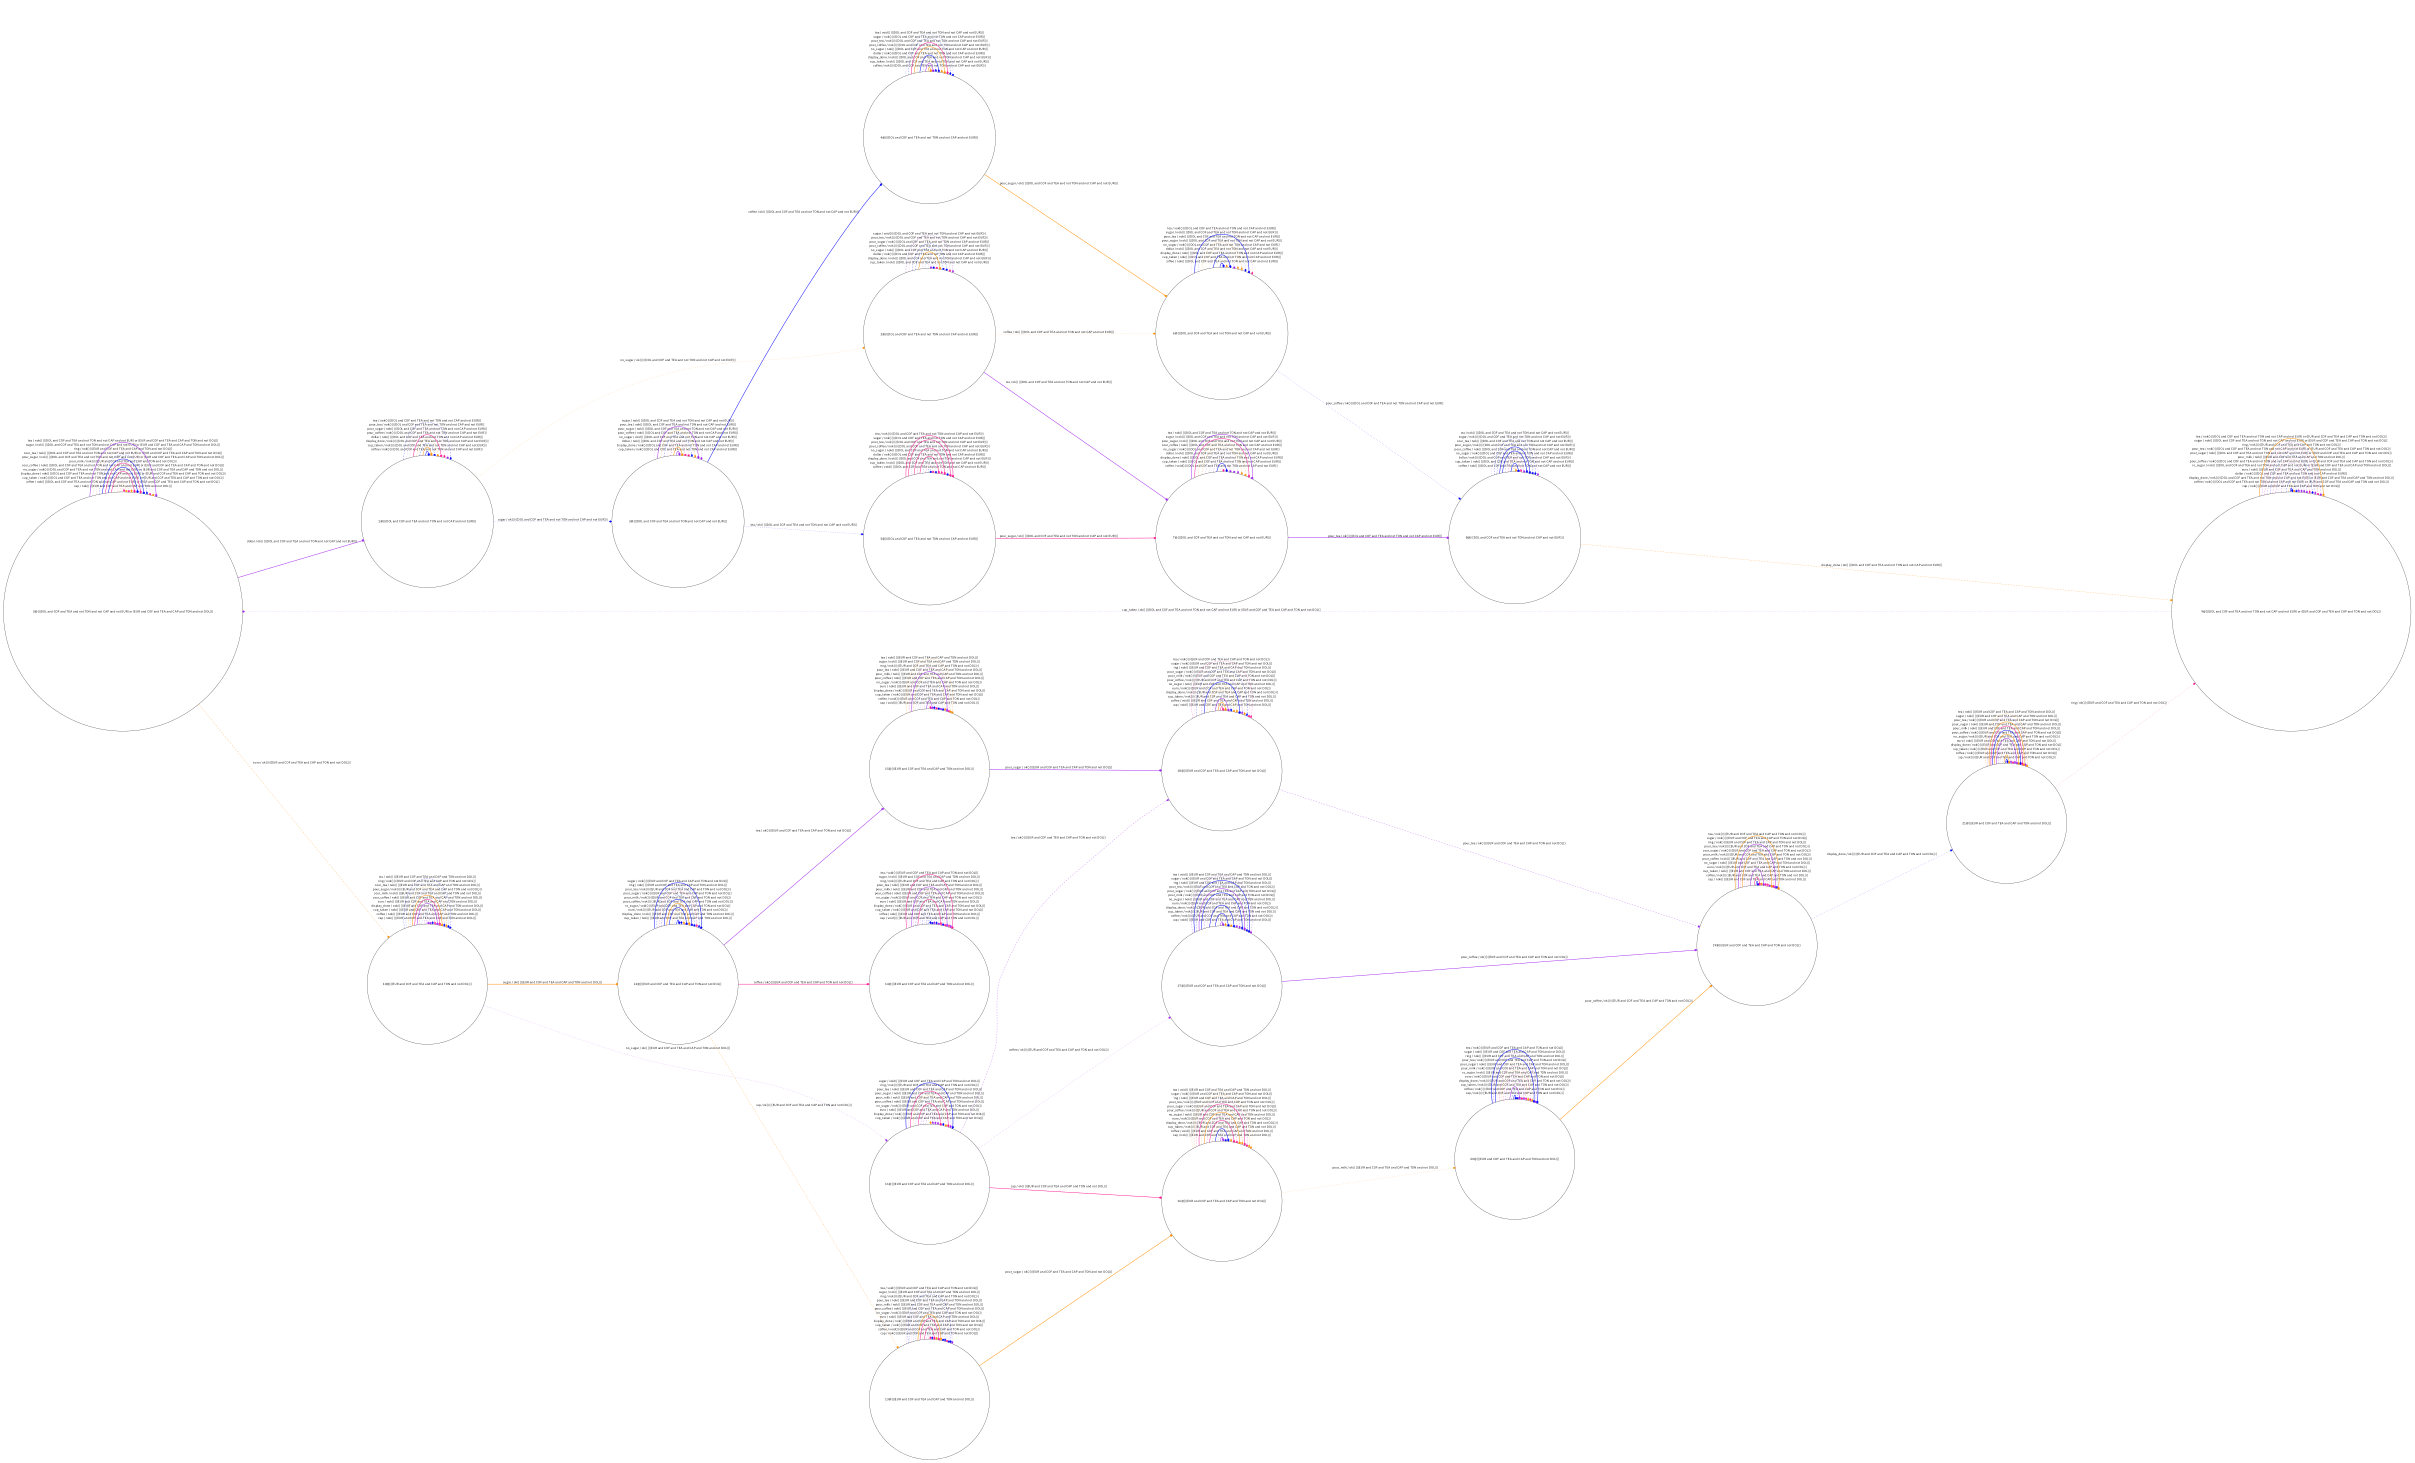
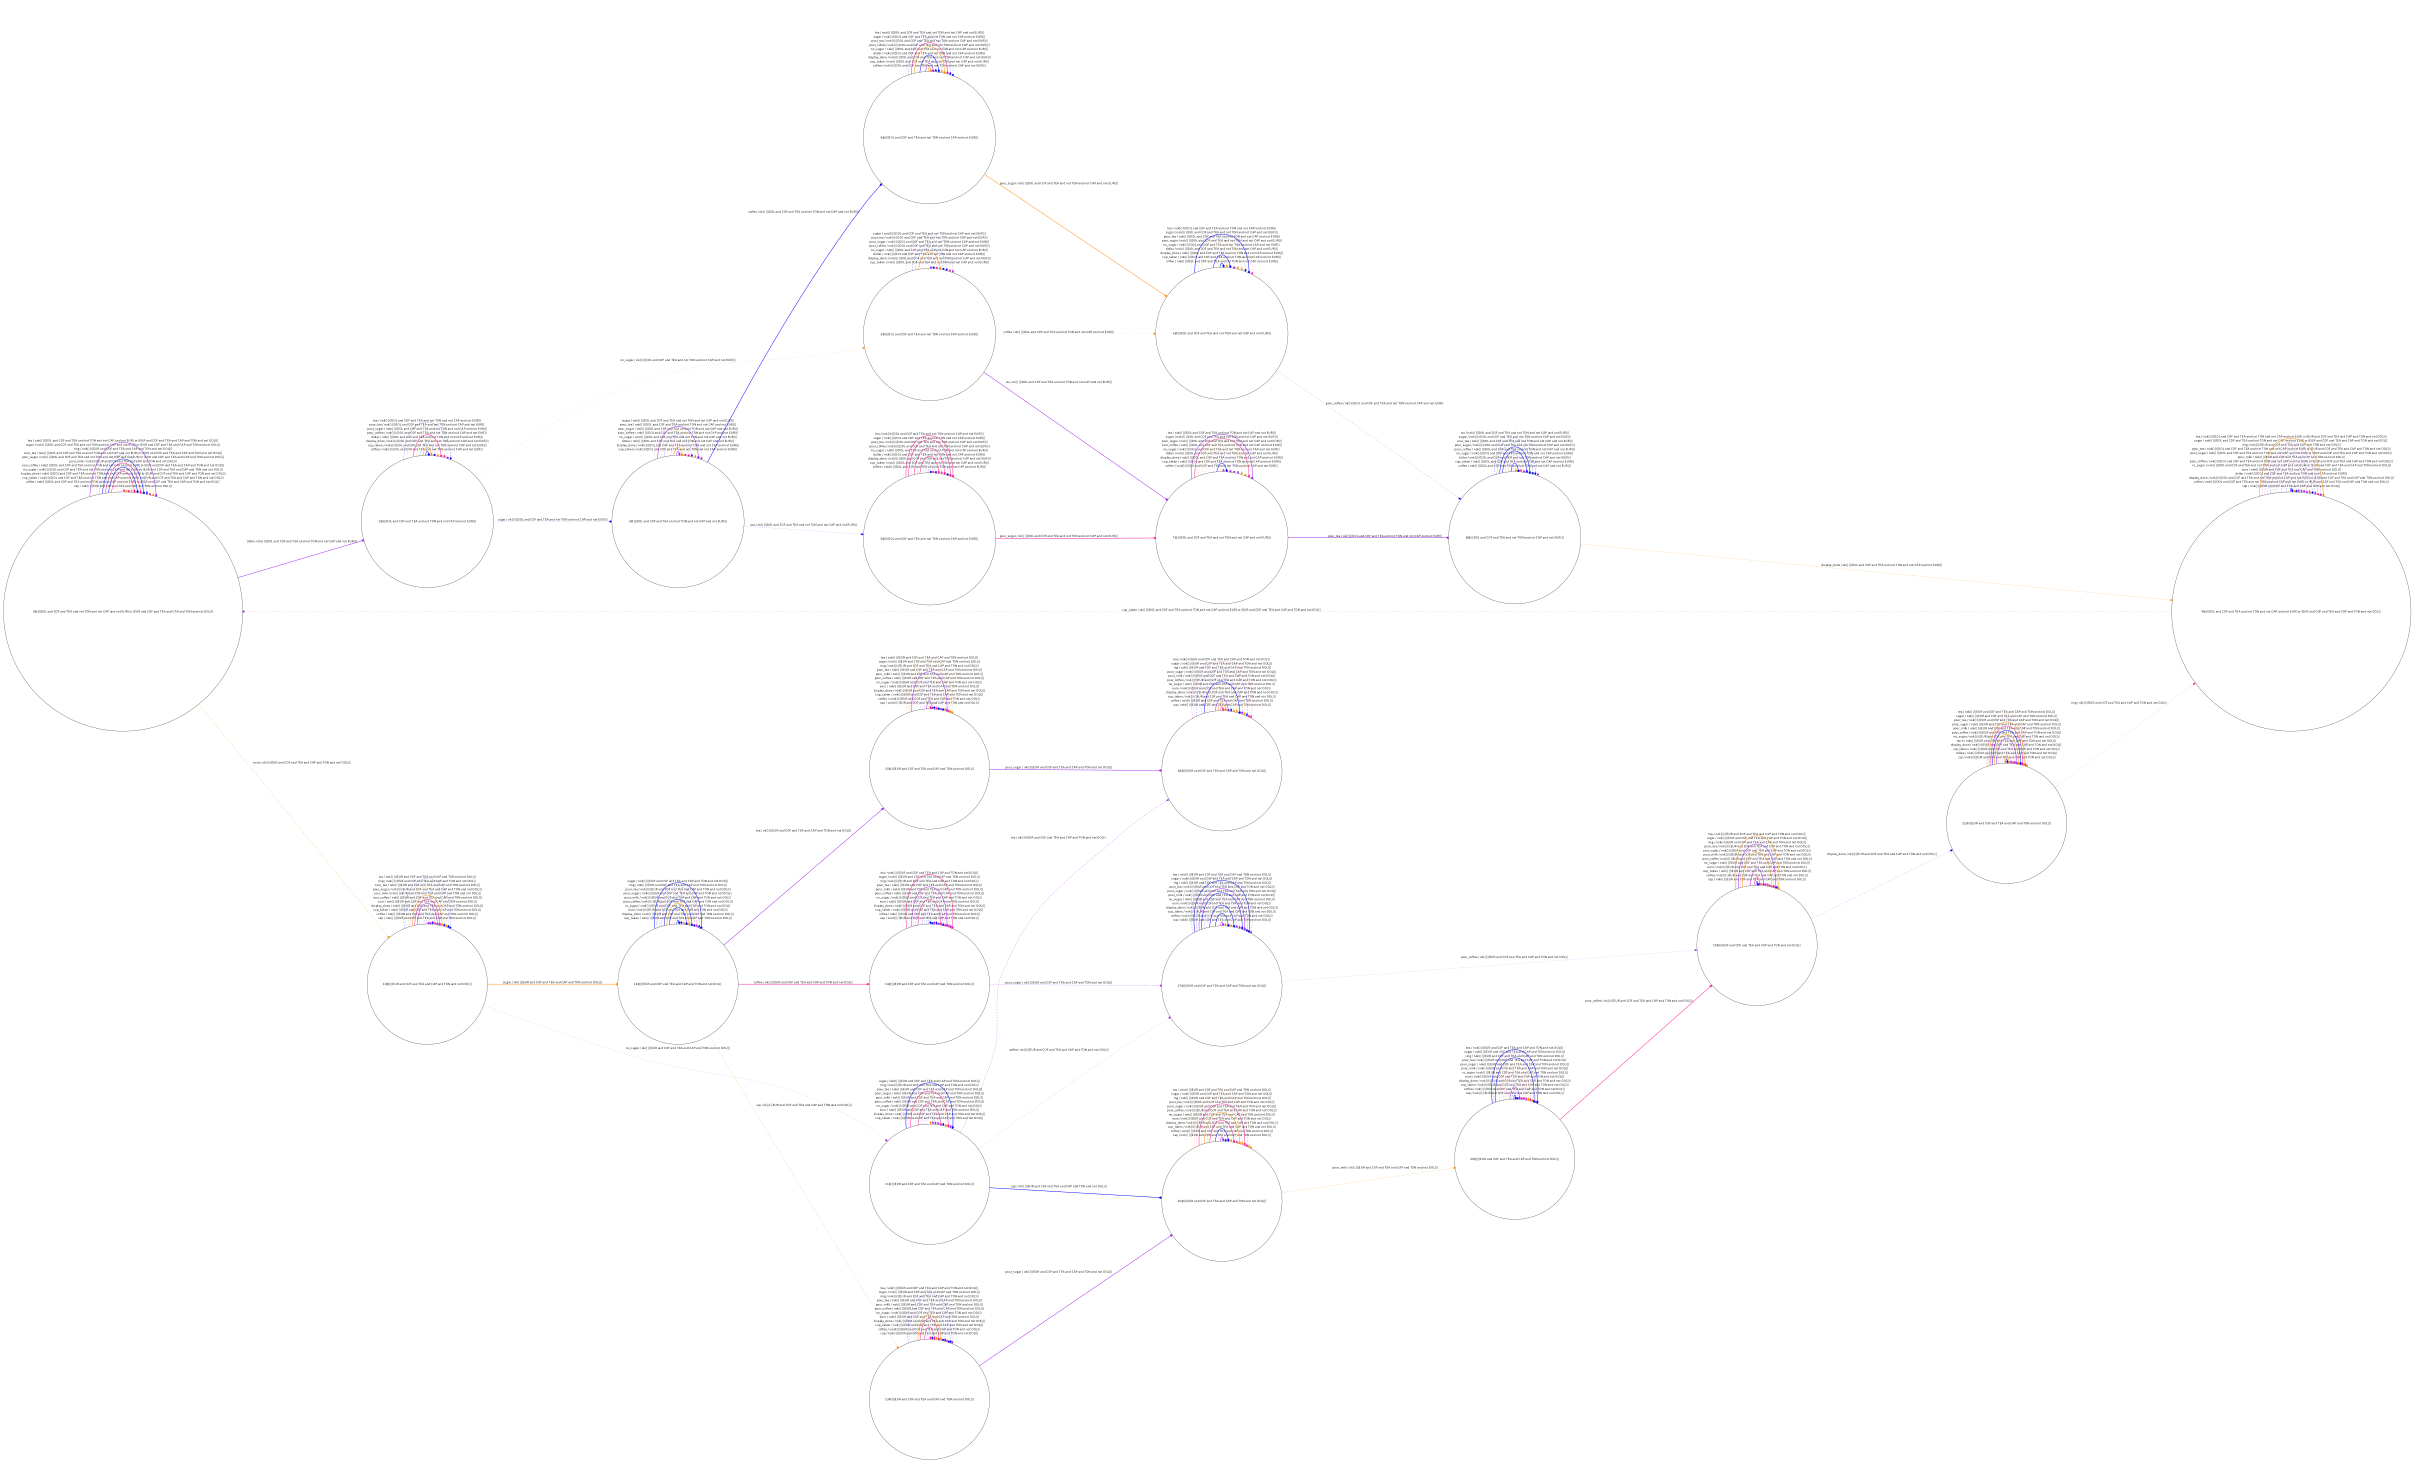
(1489, 858) -> none
(1488, 966) -> (1488, 966)
none -> (1075, 985)
(1635, 1053) -> (1635, 1053)
(1367, 1180) -> (1367, 1180)
(1074, 1193) -> (1074, 1193)
(1075, 1301) -> (1075, 1301)
